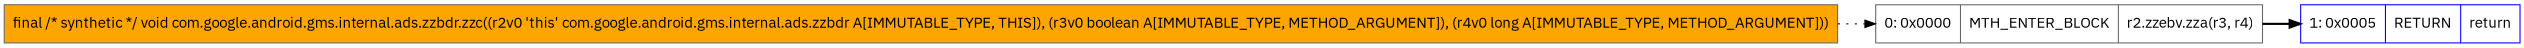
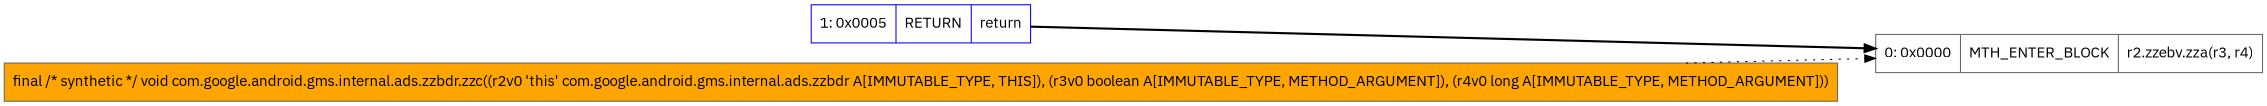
(2276, 24) -> (1448, 37)
